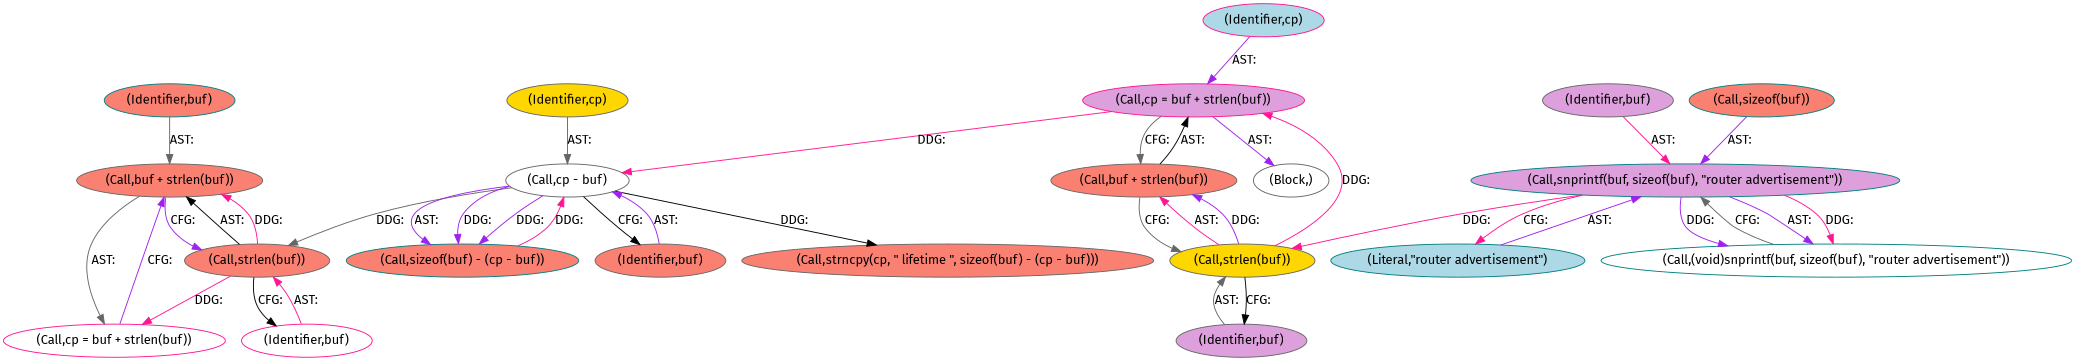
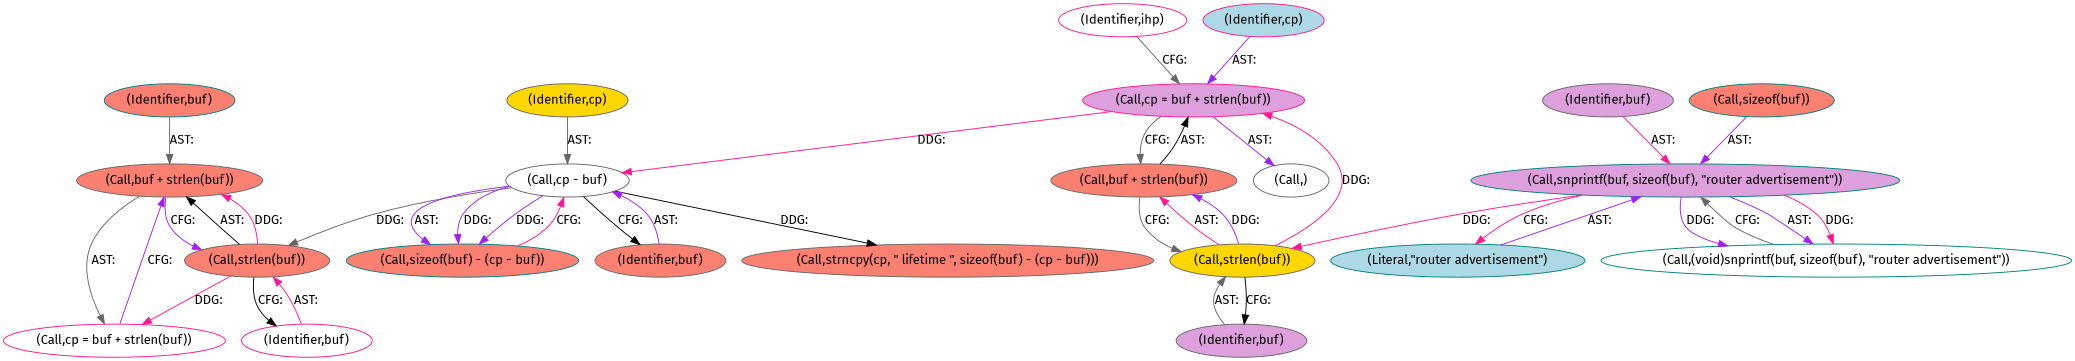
none -> (1123, 20)
(1291, 180) -> (1291, 180)
(571, 221) -> (571, 221)
